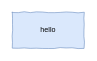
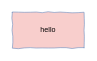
(48, 30) -> (48, 30)
